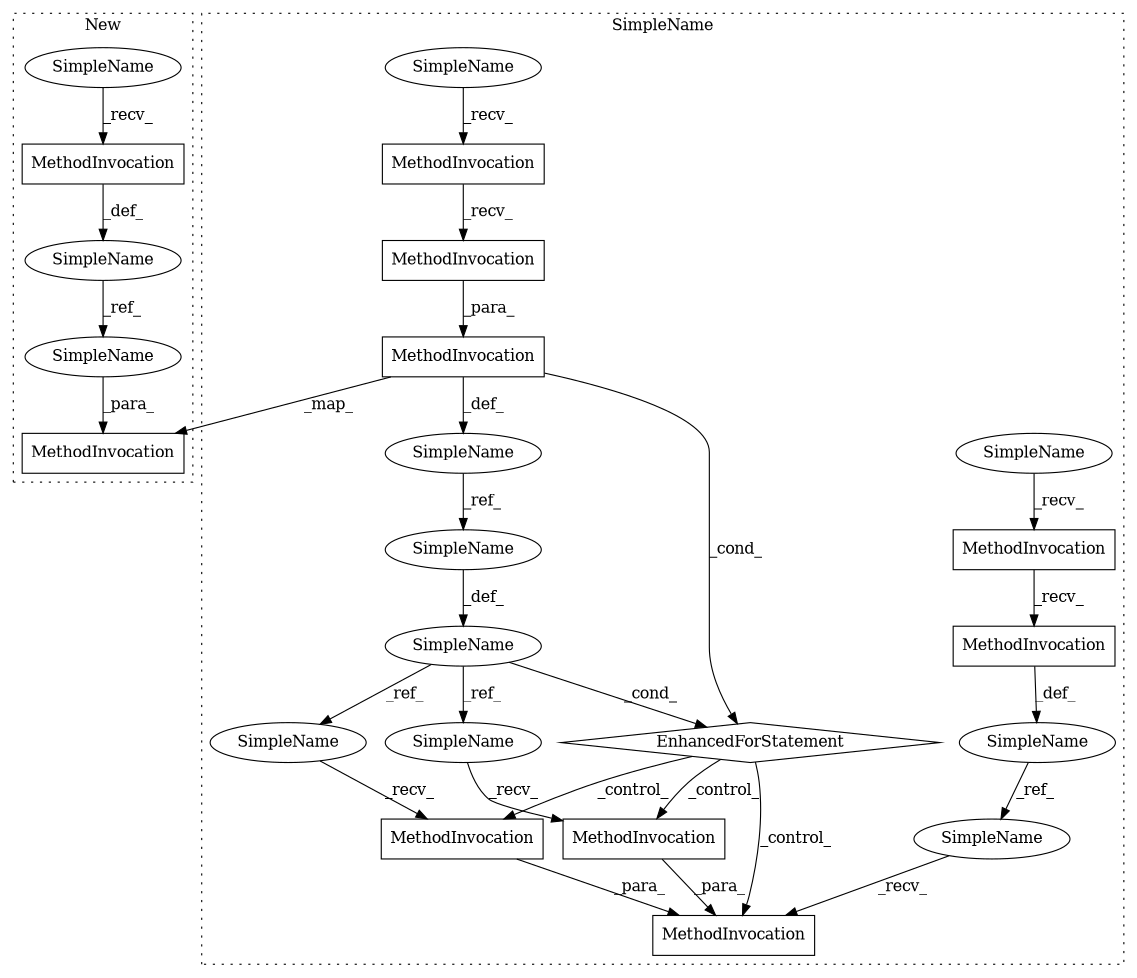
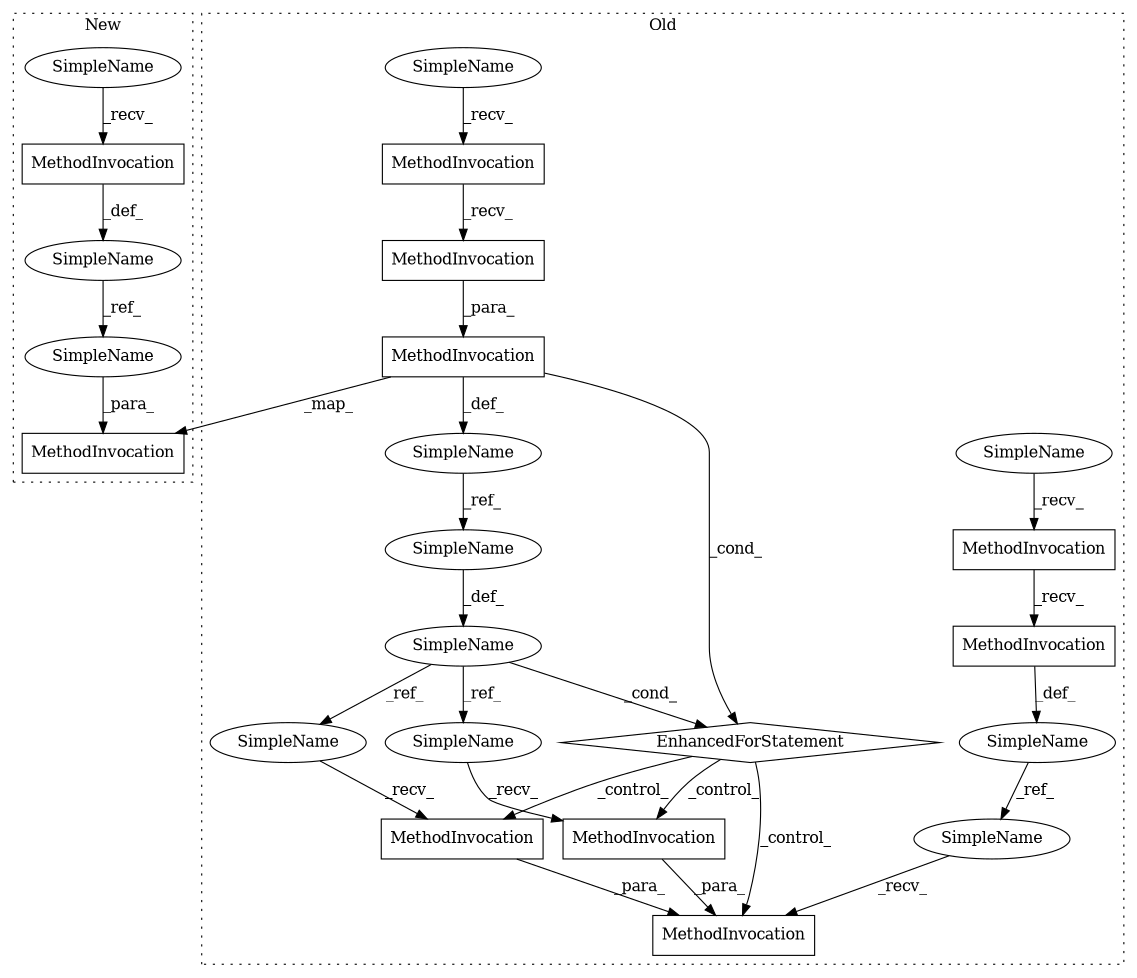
(663, 26) -> (663, 26)
